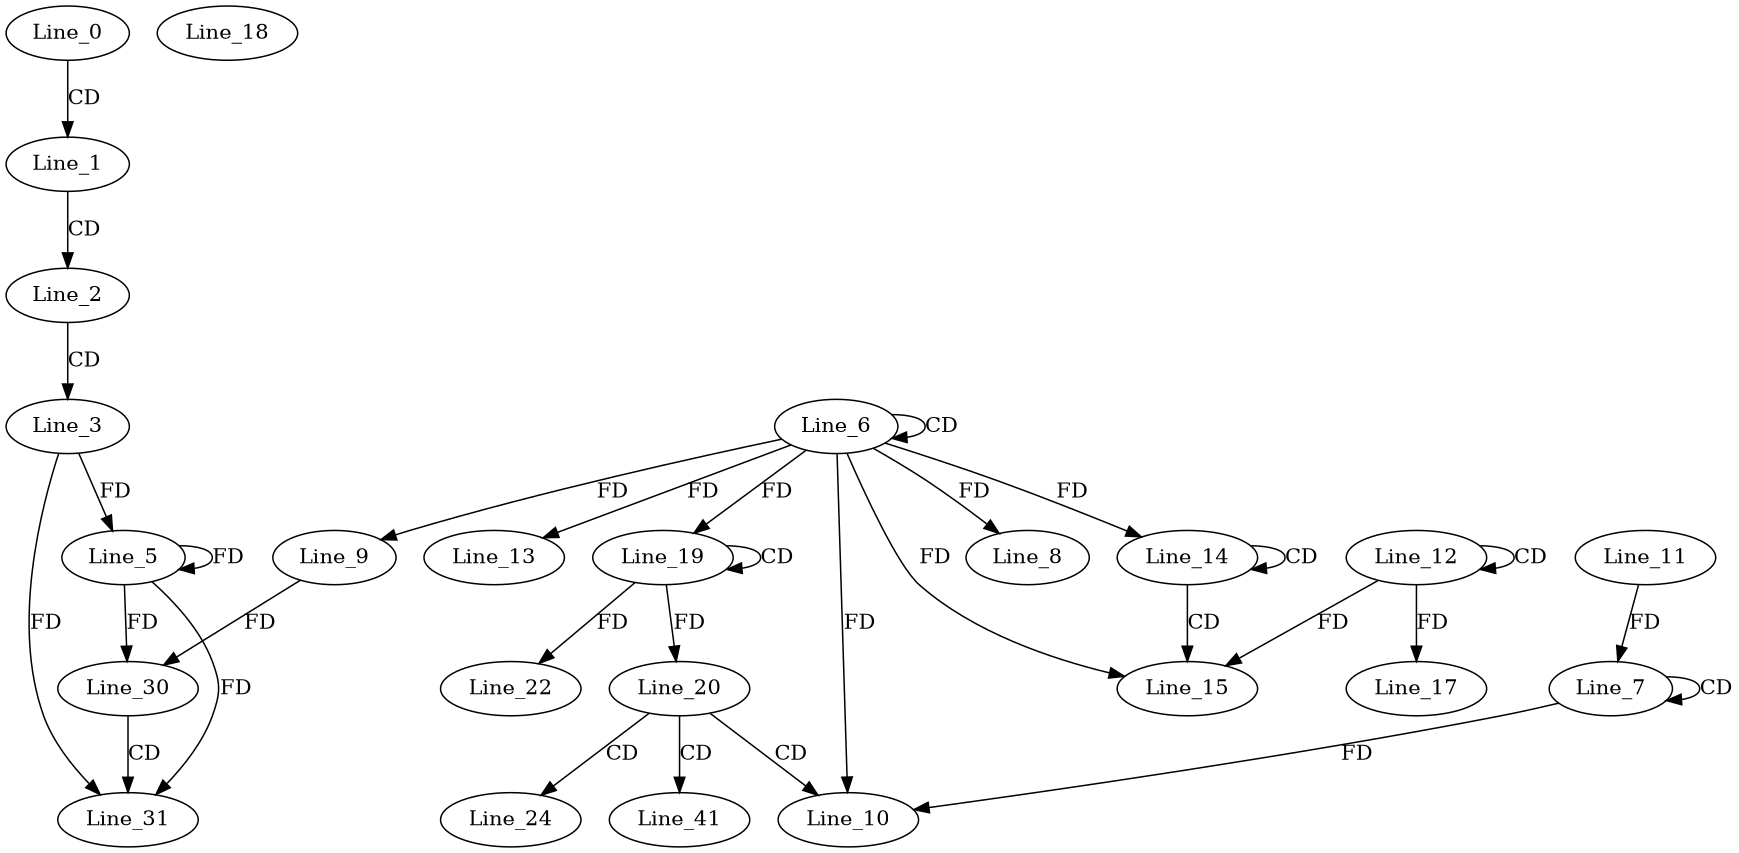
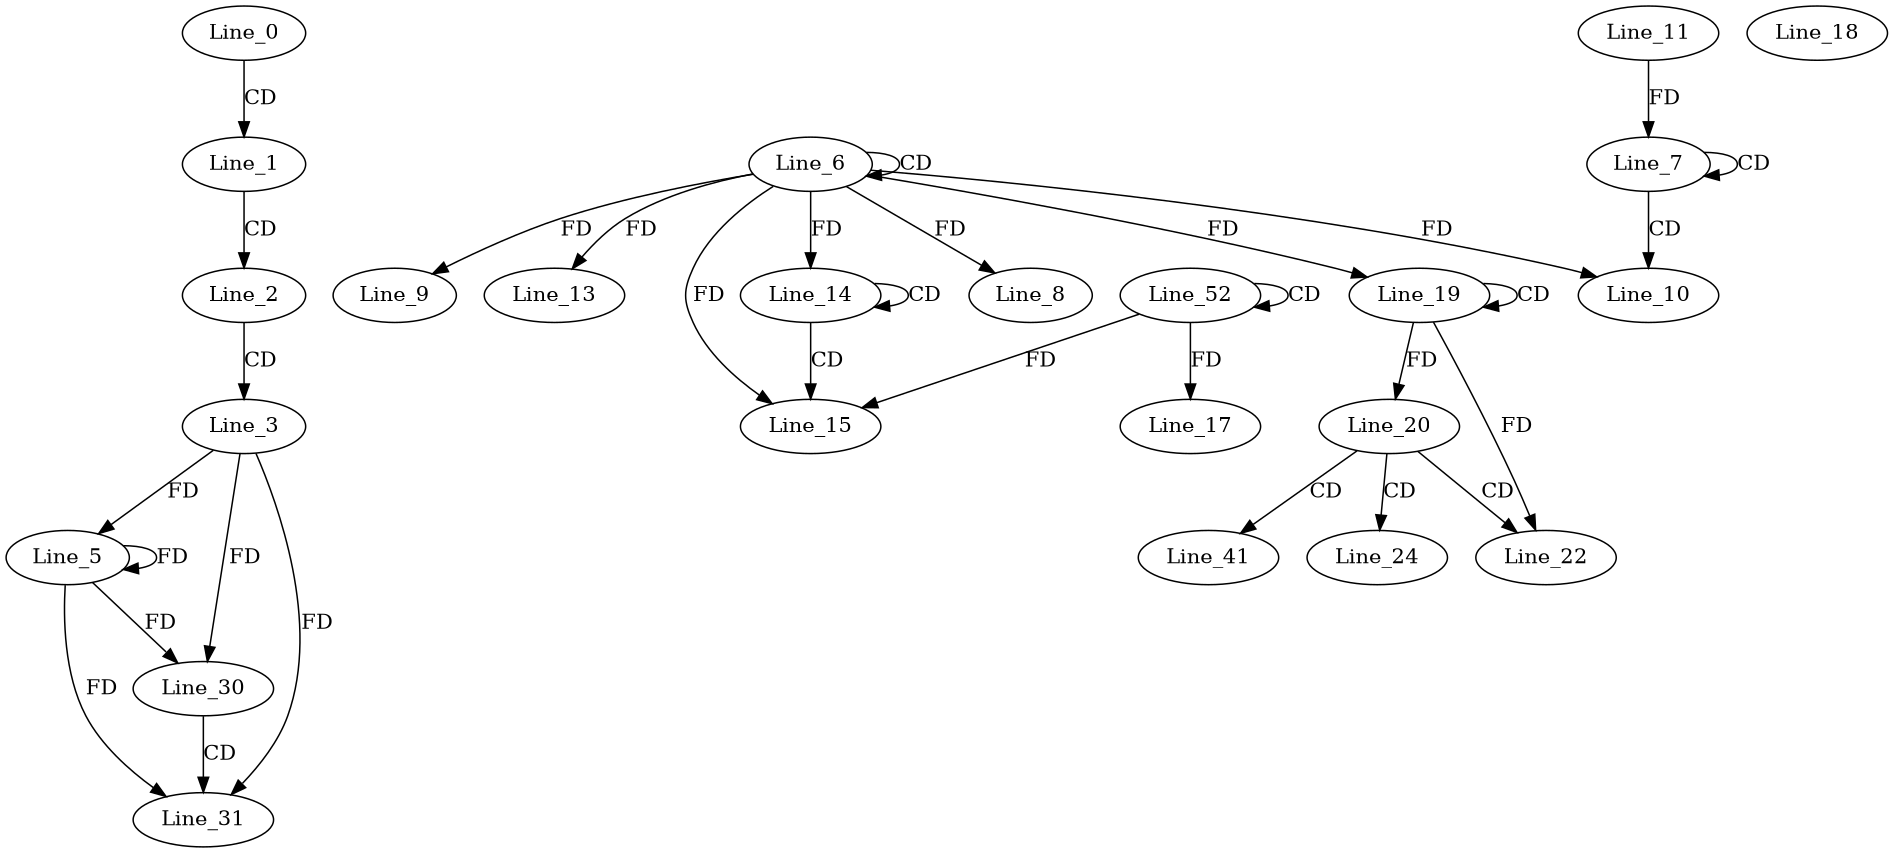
(1416, 558) -> (1190, 295)
(238, 619) -> (225, 550)
(758, 750) -> (1461, 487)
(1358, 754) -> (1665, 230)
